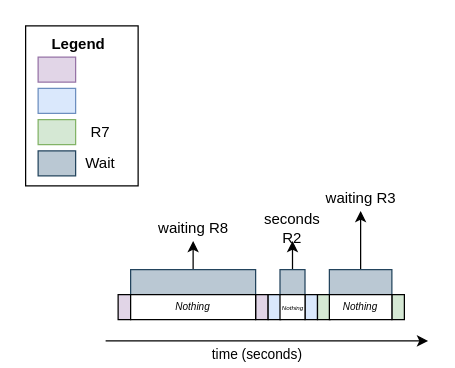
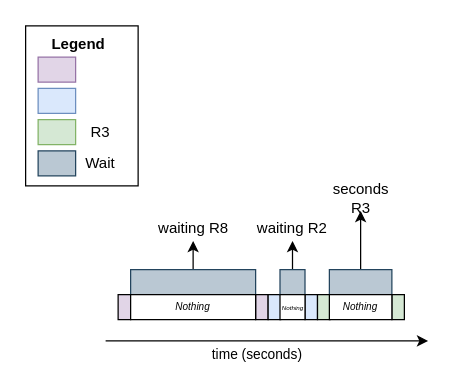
(101, 132) -> (101, 132)
(361, 198) -> (361, 198)
(293, 228) -> (293, 228)
